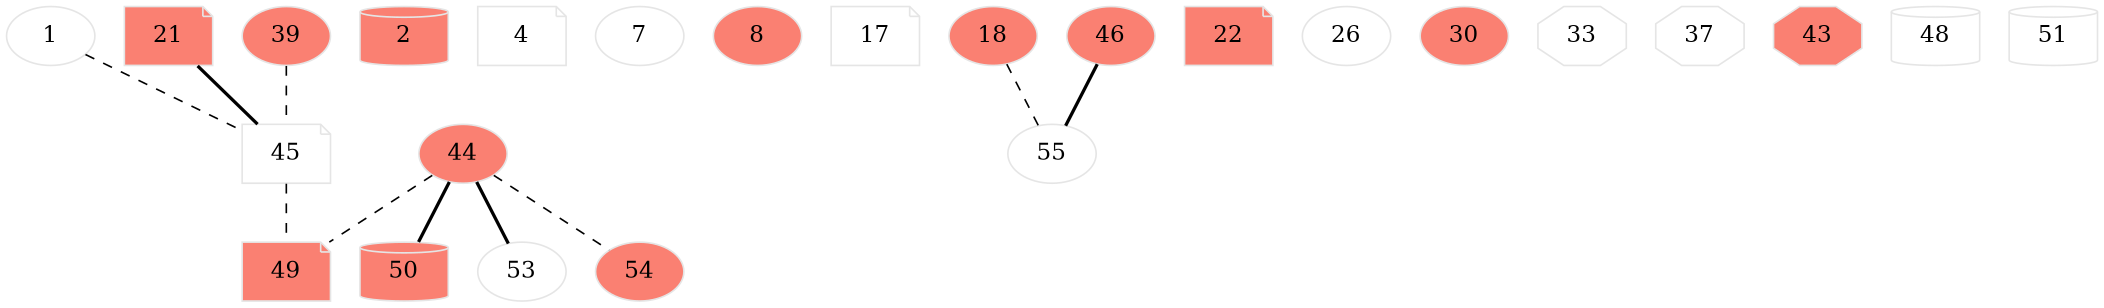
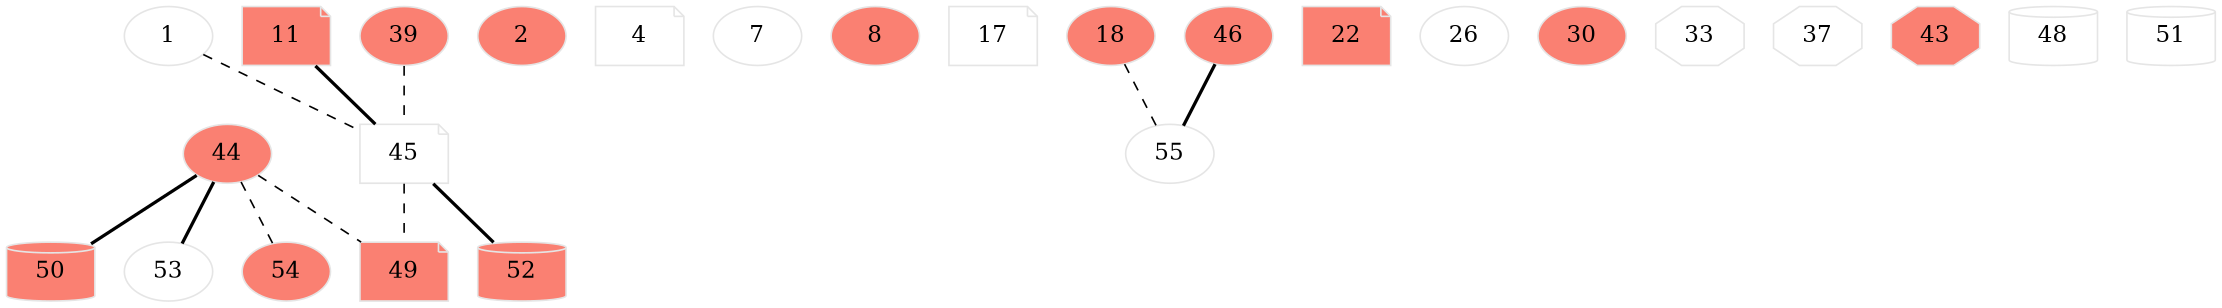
(169, 36) -> (286, 36)
(404, 36) -> (522, 36)
none -> (522, 272)
